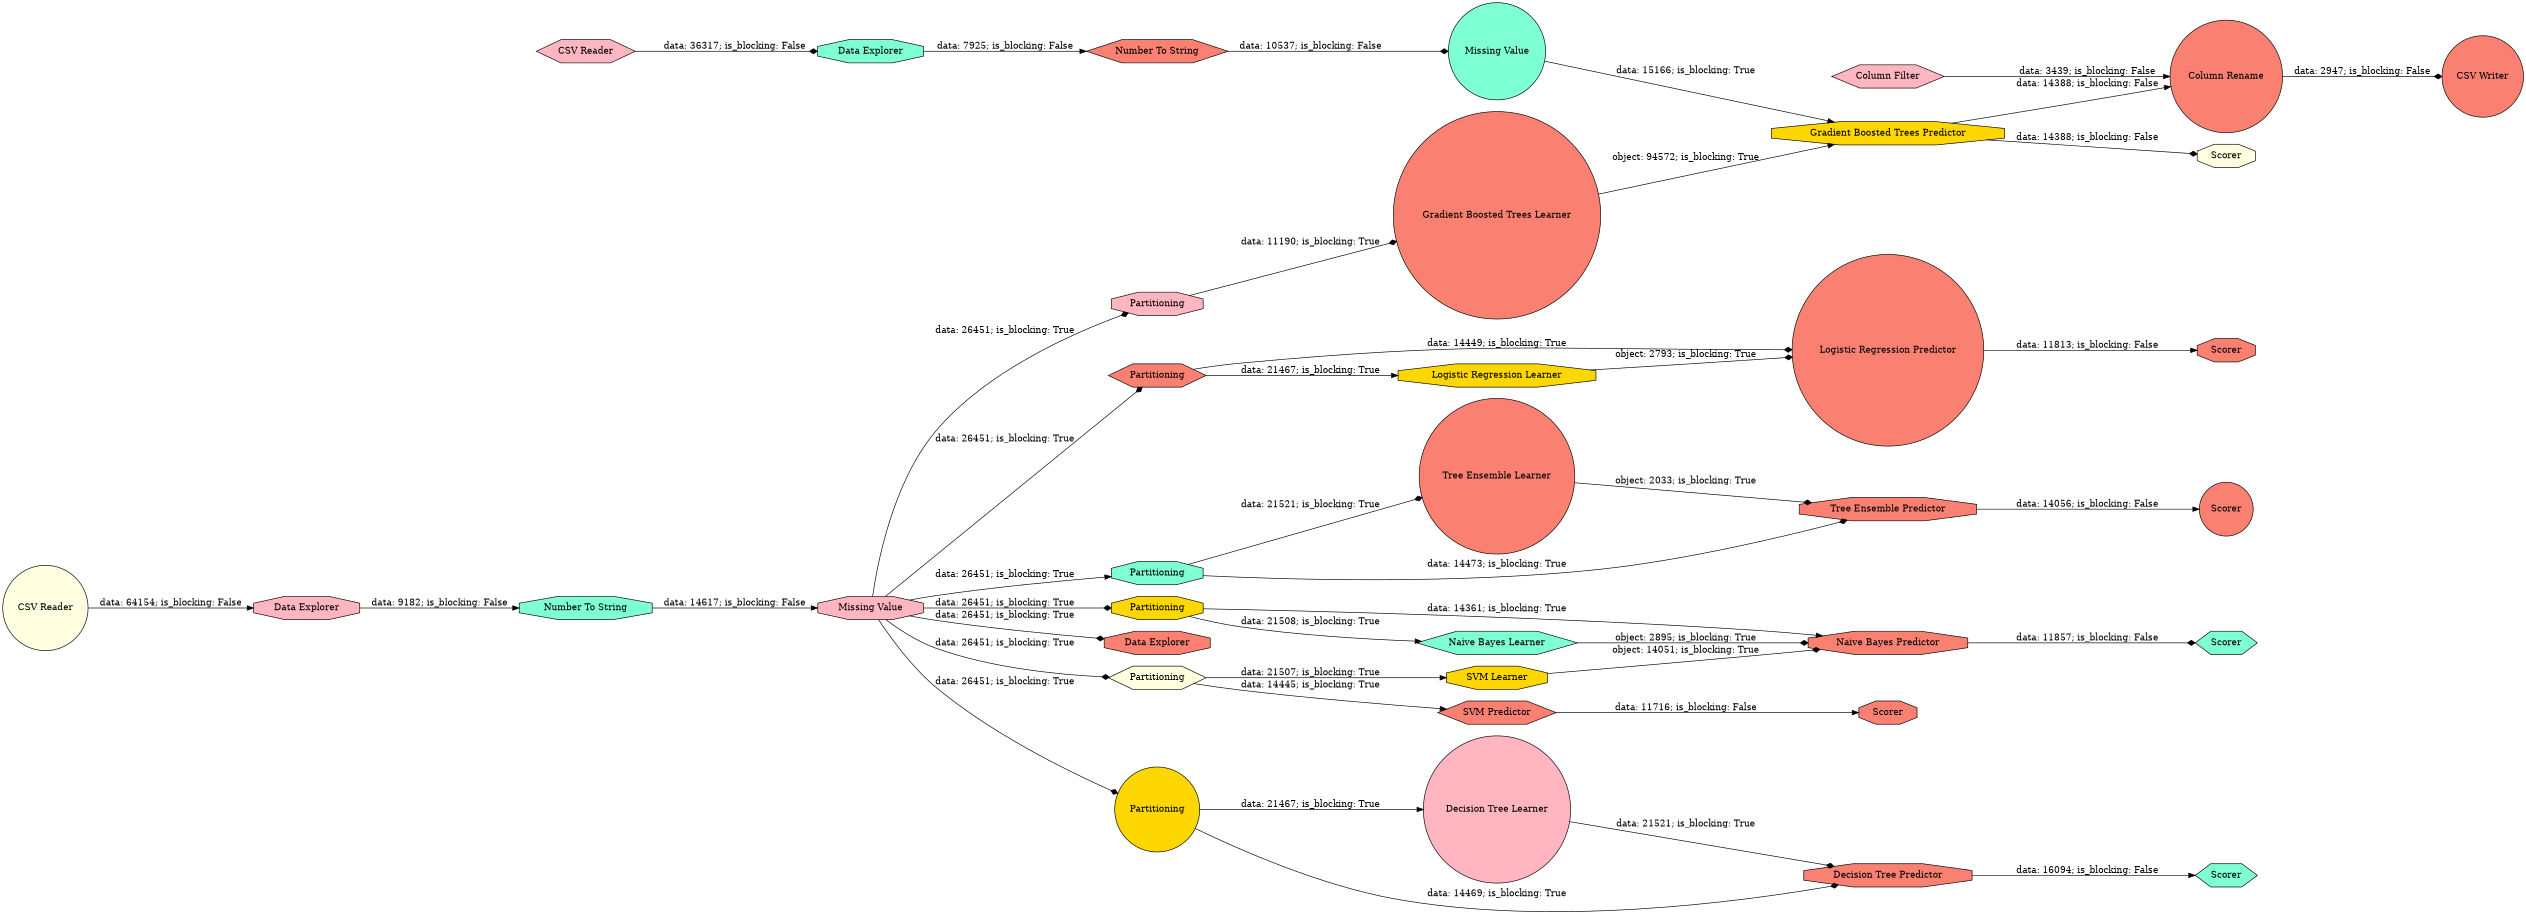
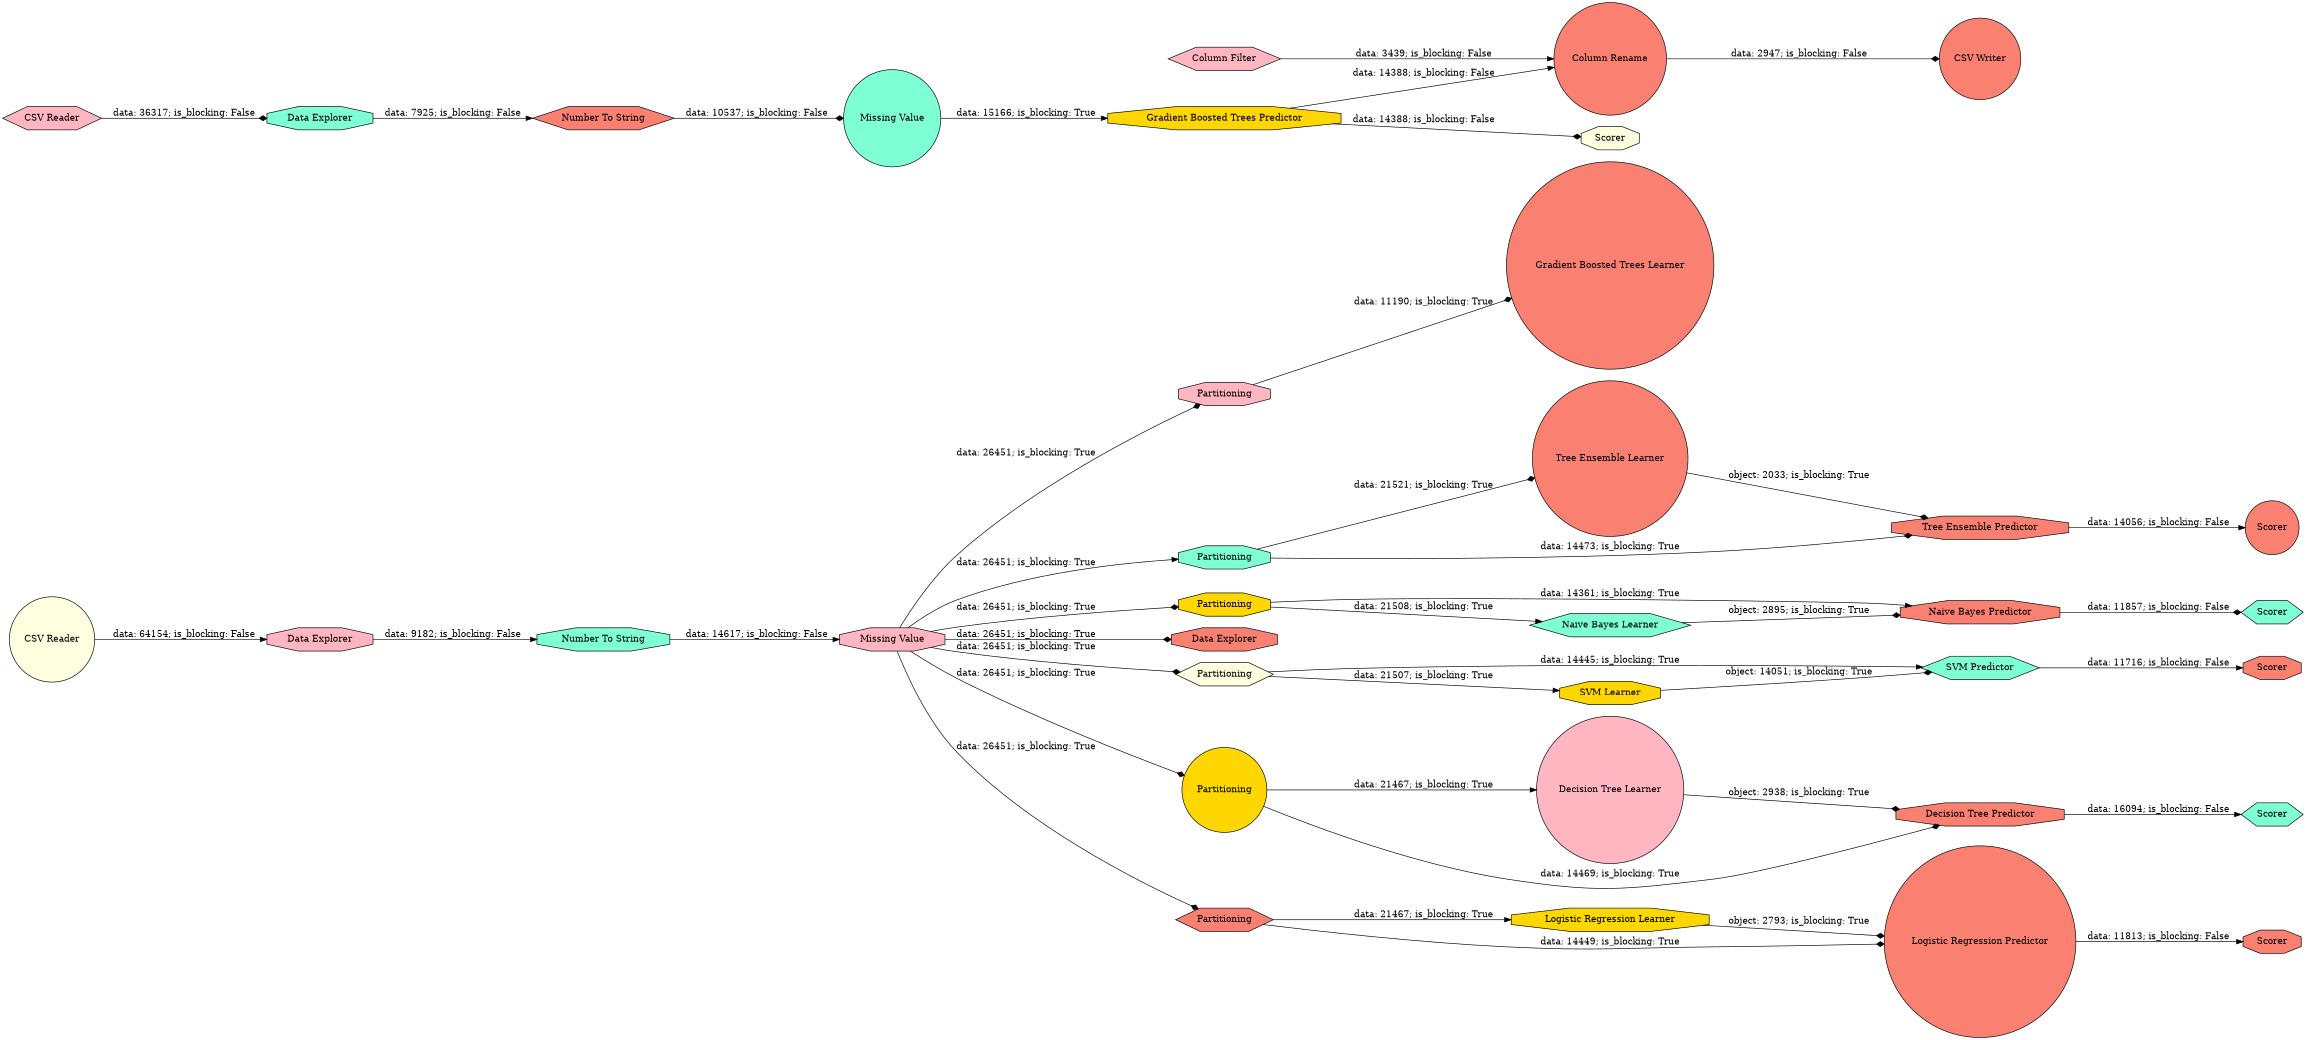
(1713, 170) -> none
(1680, 662) -> (1792, 682)
(1497, 713) -> (1980, 668)
(1686, 824) -> (1799, 793)
